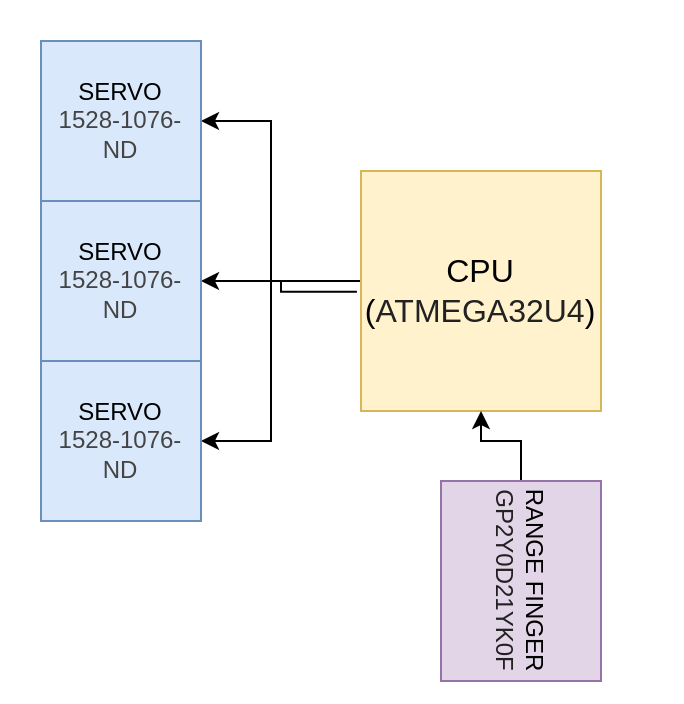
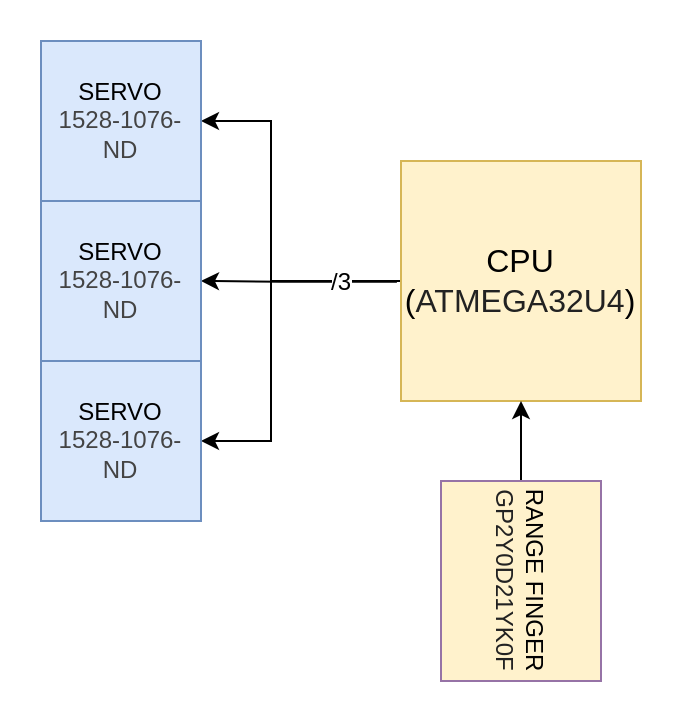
(481, 291) -> (521, 281)
(521, 581) -> (521, 581)
